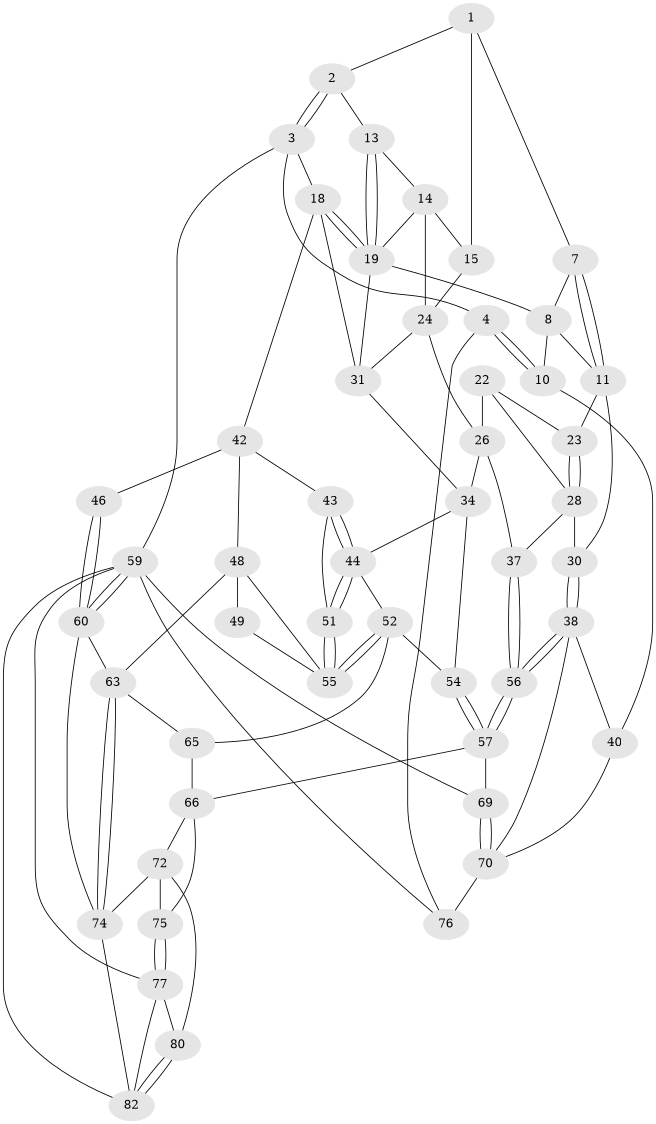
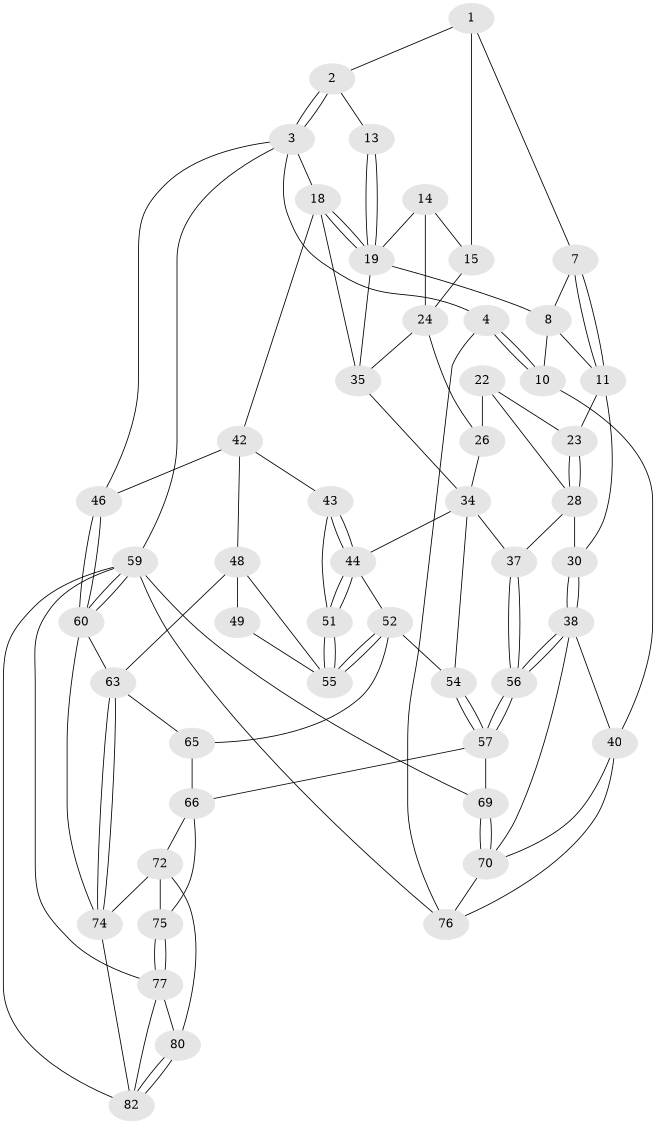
(398, 169) -> none
none -> (138, 278)
(358, 381) -> (358, 381)
(502, 501) -> (491, 532)
none -> (561, 856)
